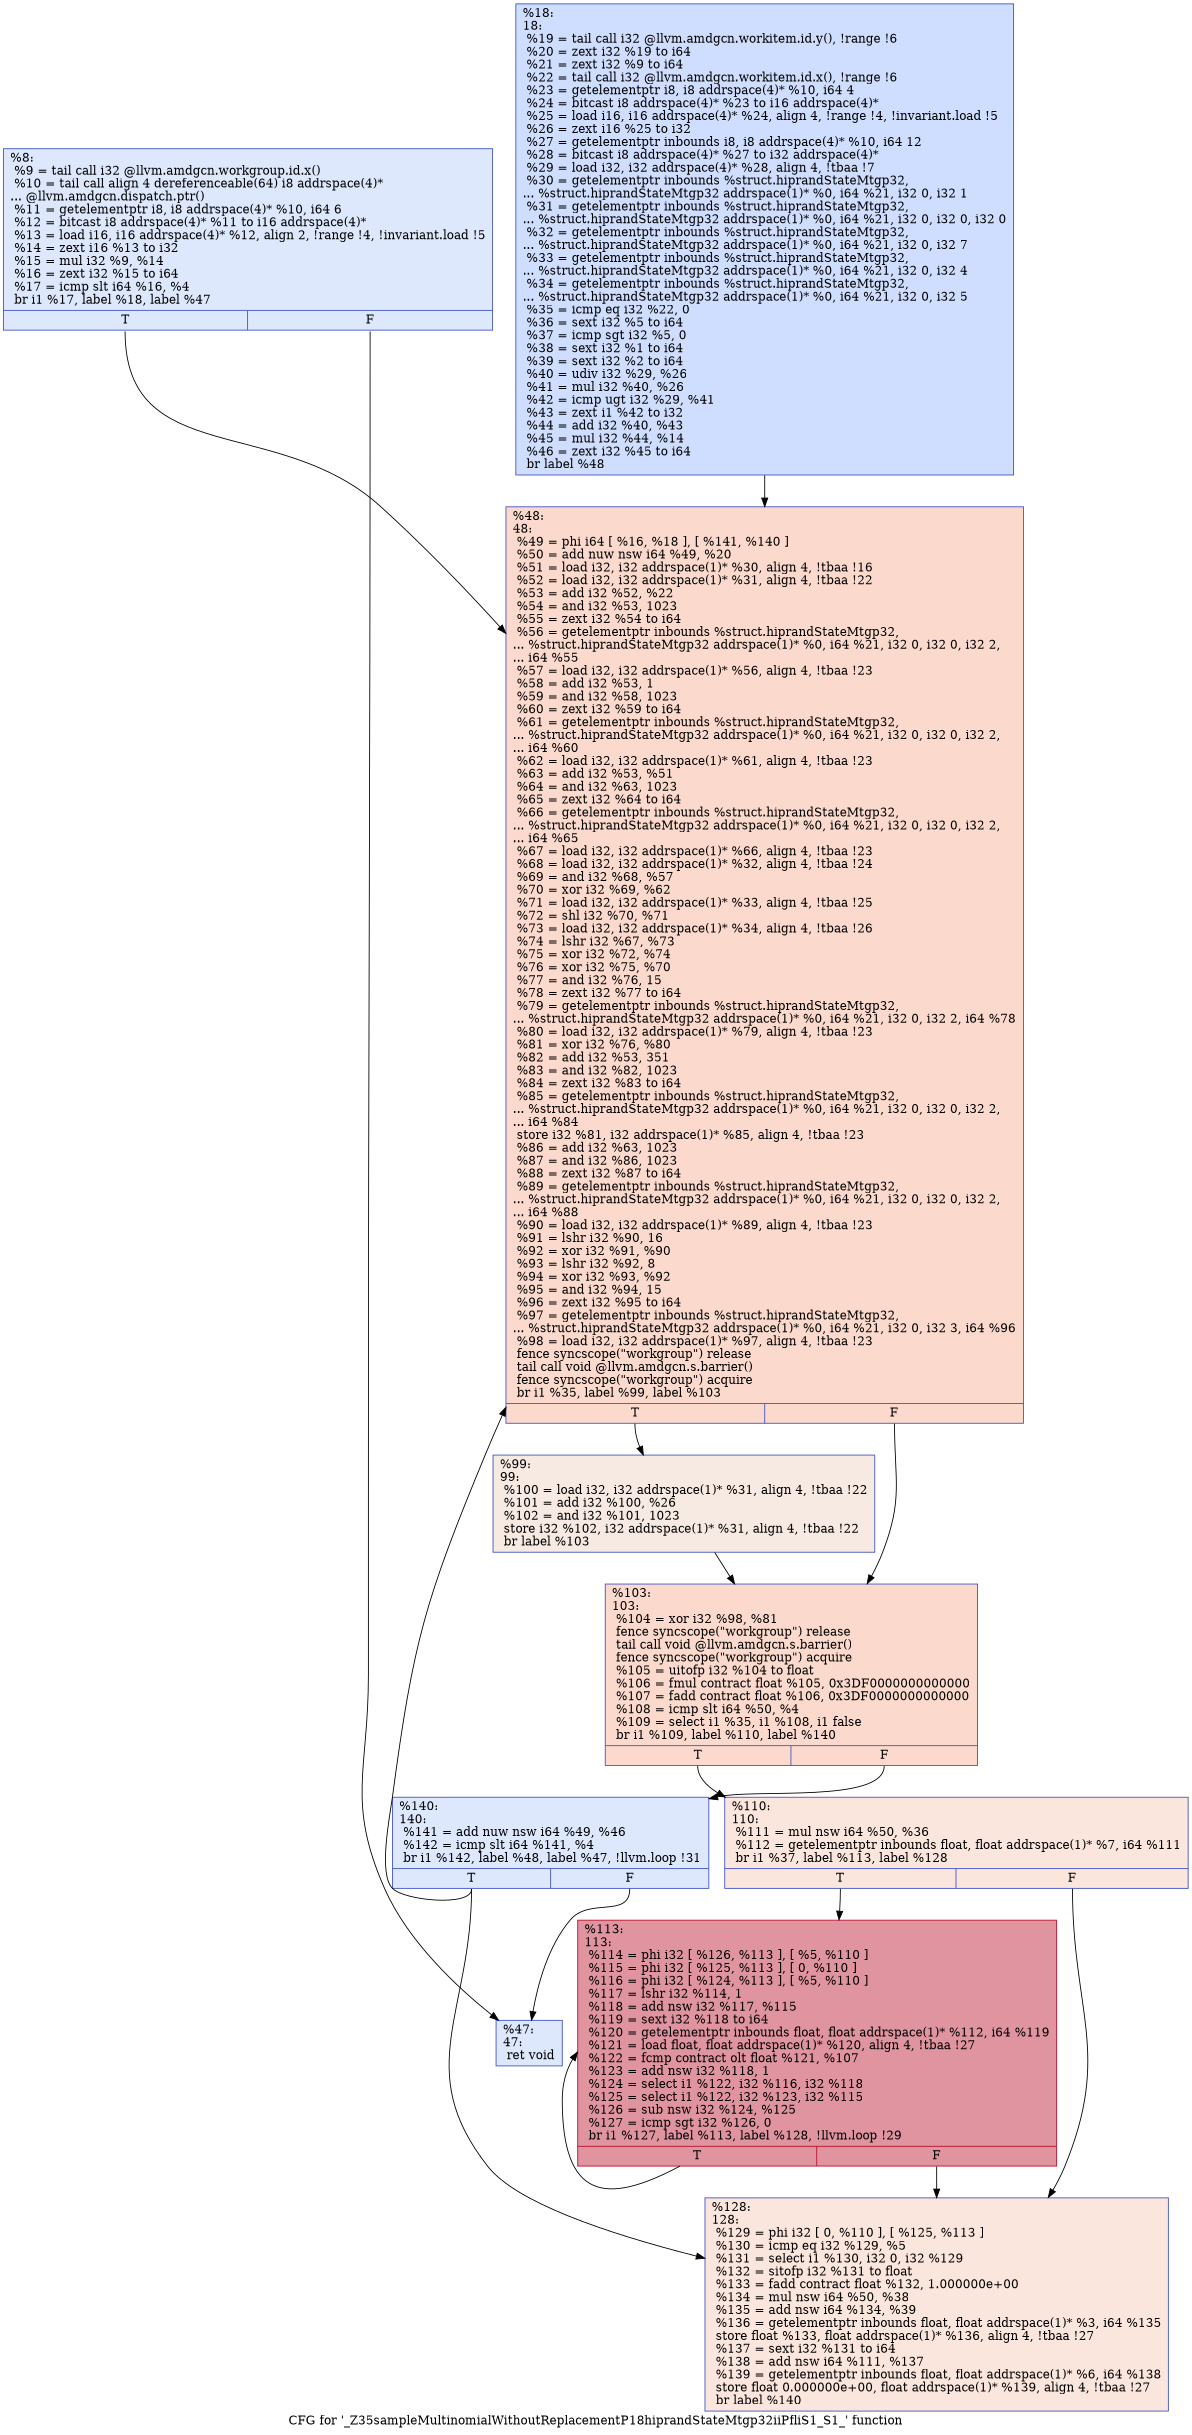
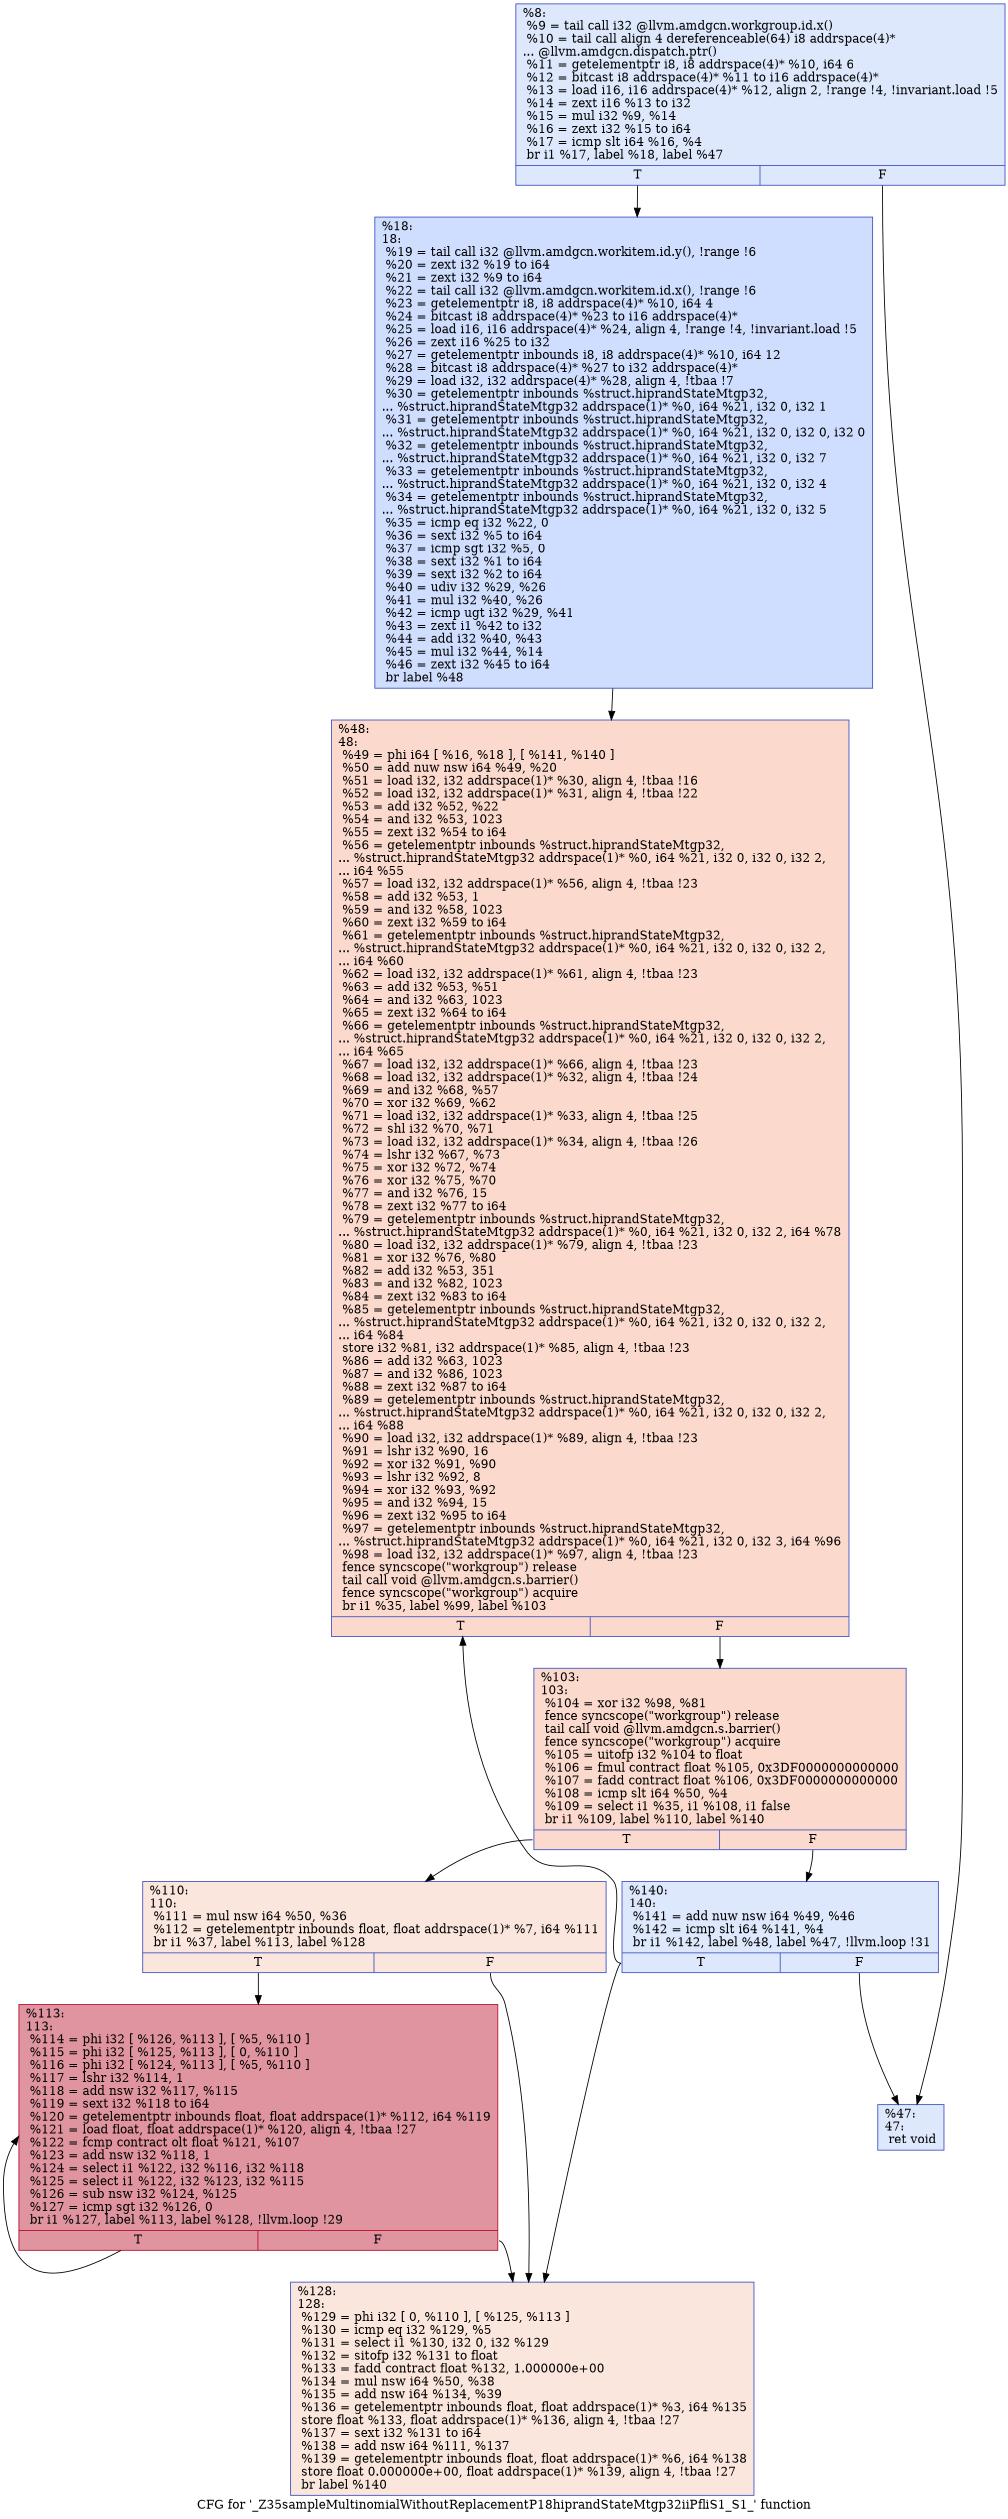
(311, 465) -> (637, 197)
(684, 1504) -> none
